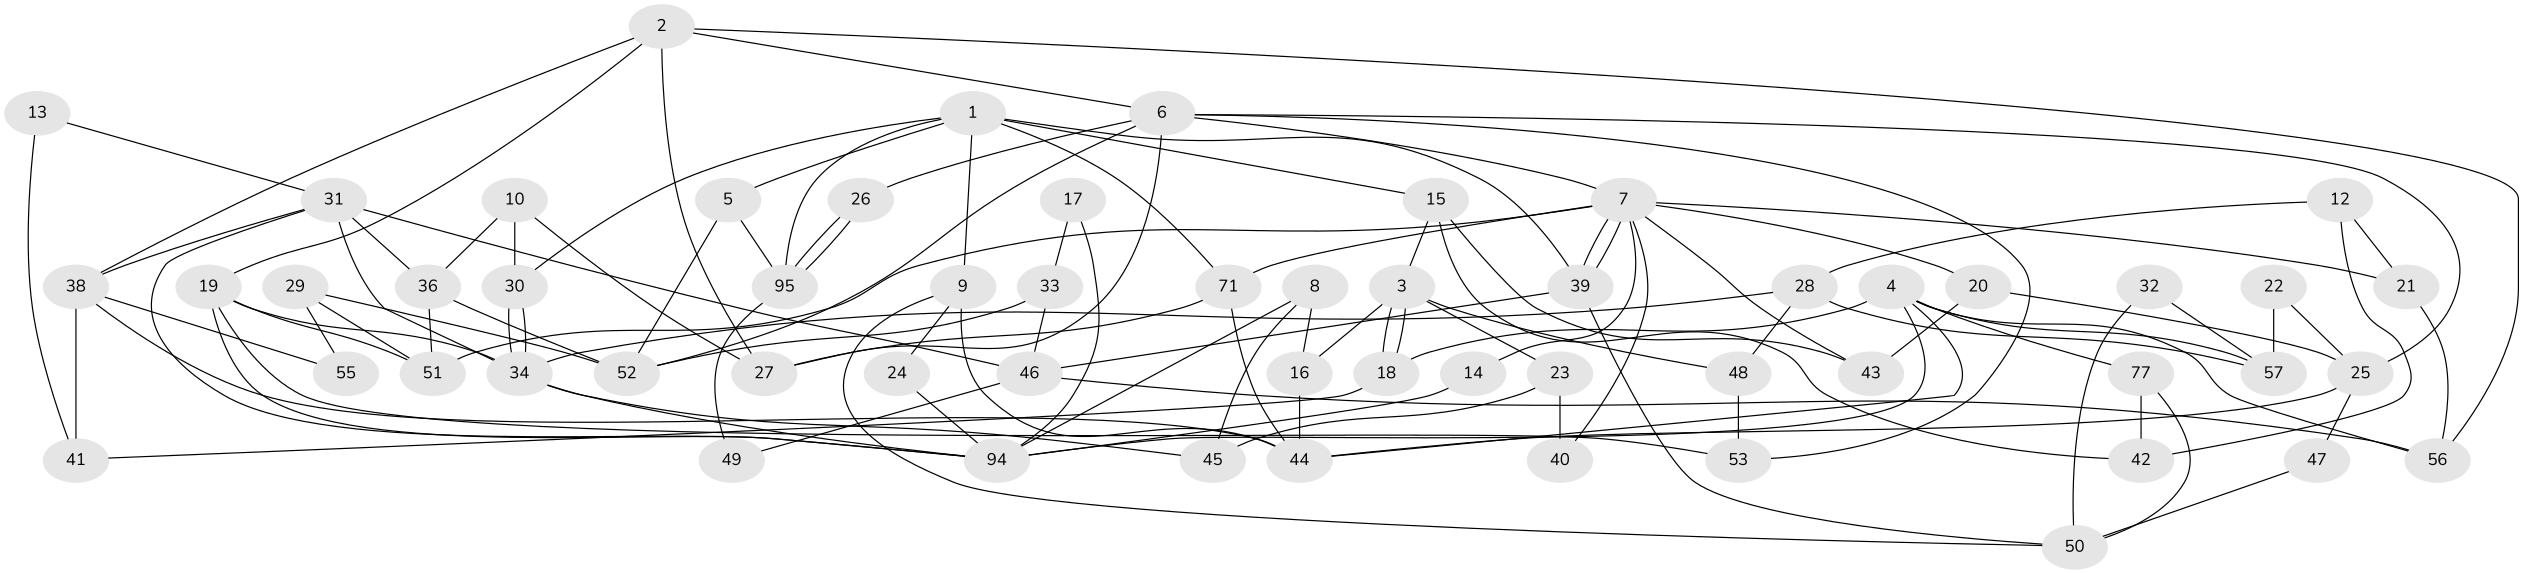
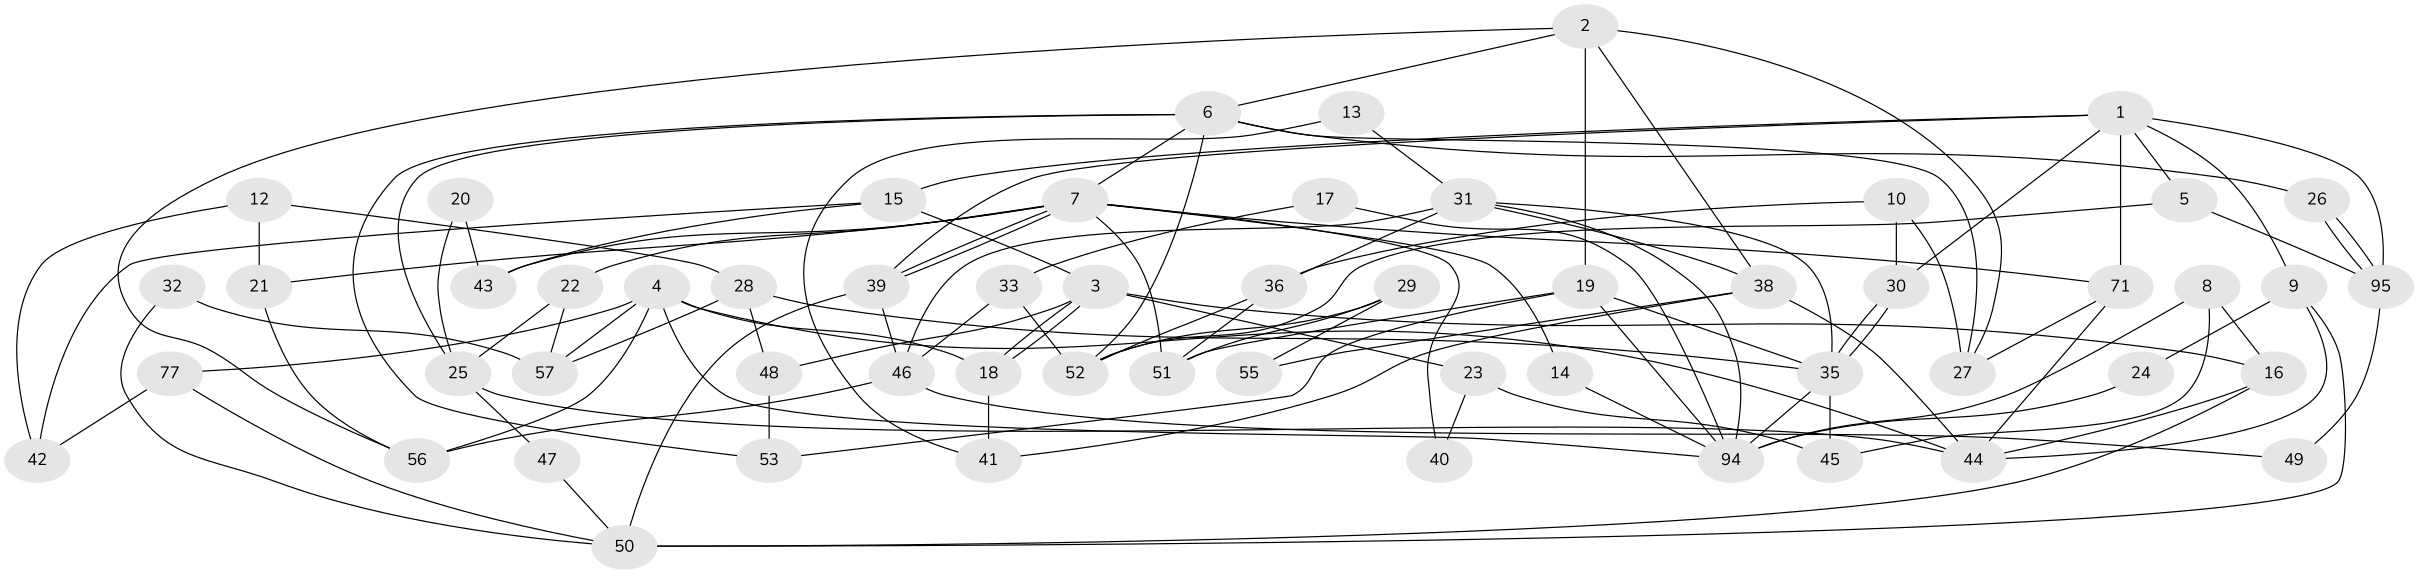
(1806, 231) -> (818, 233)
(520, 374) -> (1830, 374)
none -> (1464, 531)
